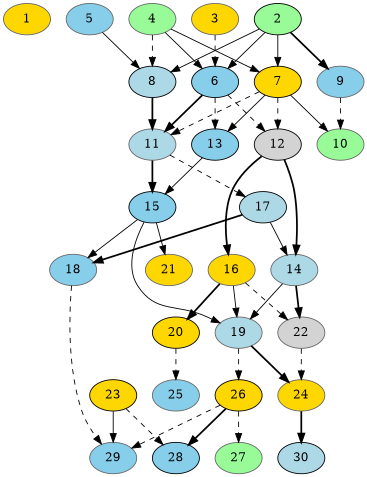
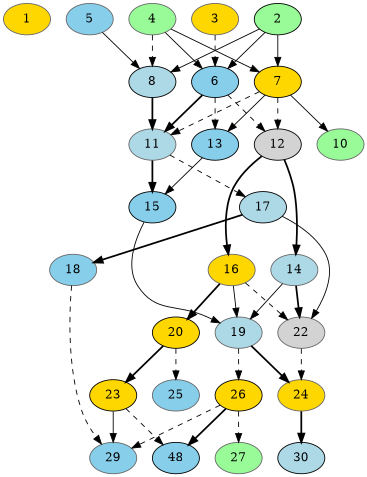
(340, 82) -> none
(277, 235) -> (326, 255)
(116, 236) -> none
(169, 270) -> none
none -> (148, 361)
(176, 458) -> (176, 458)
